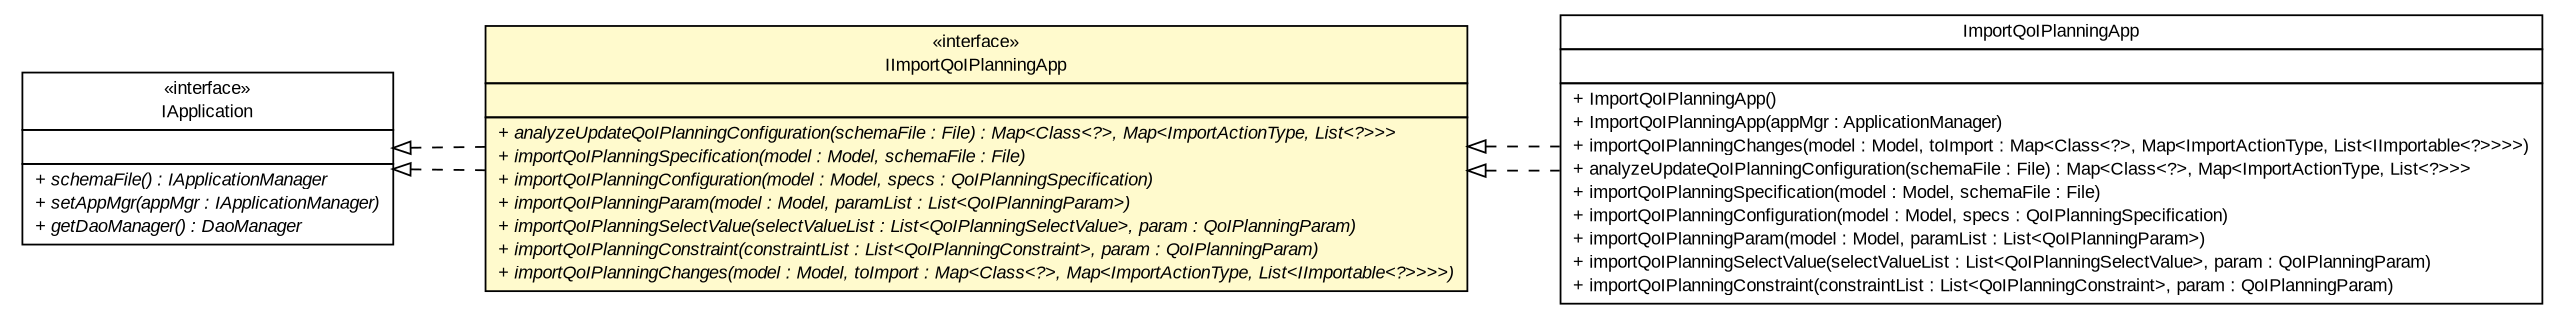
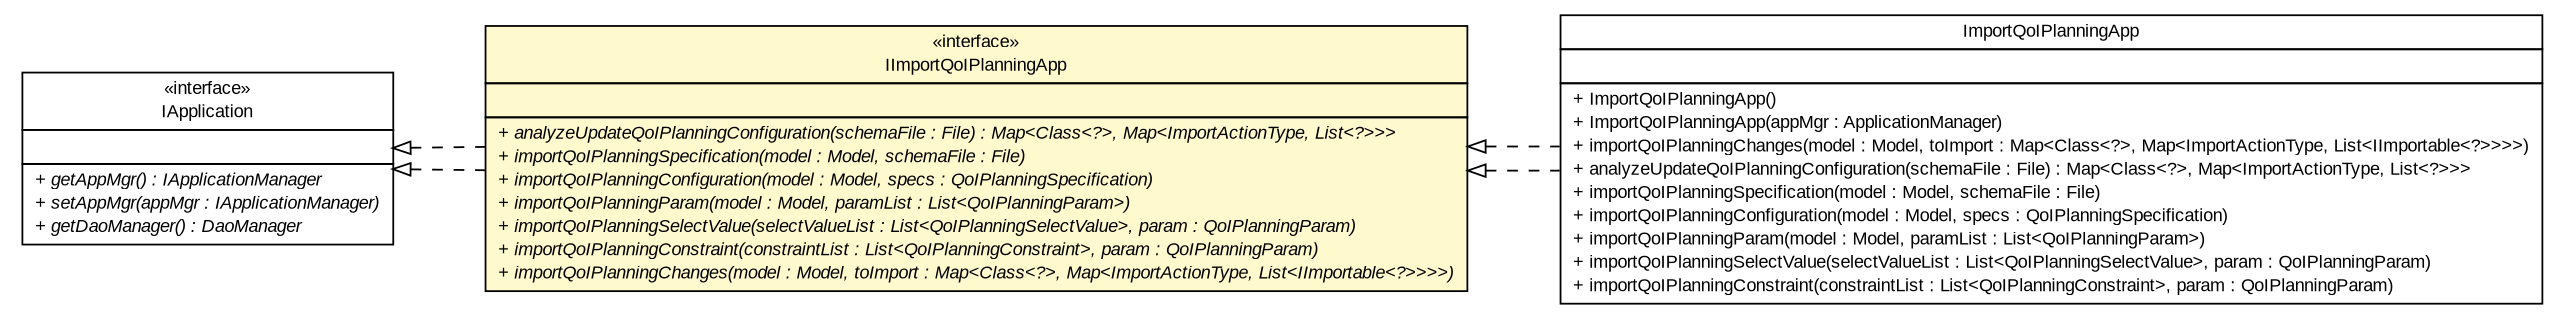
(181, 180) -> (178, 180)
